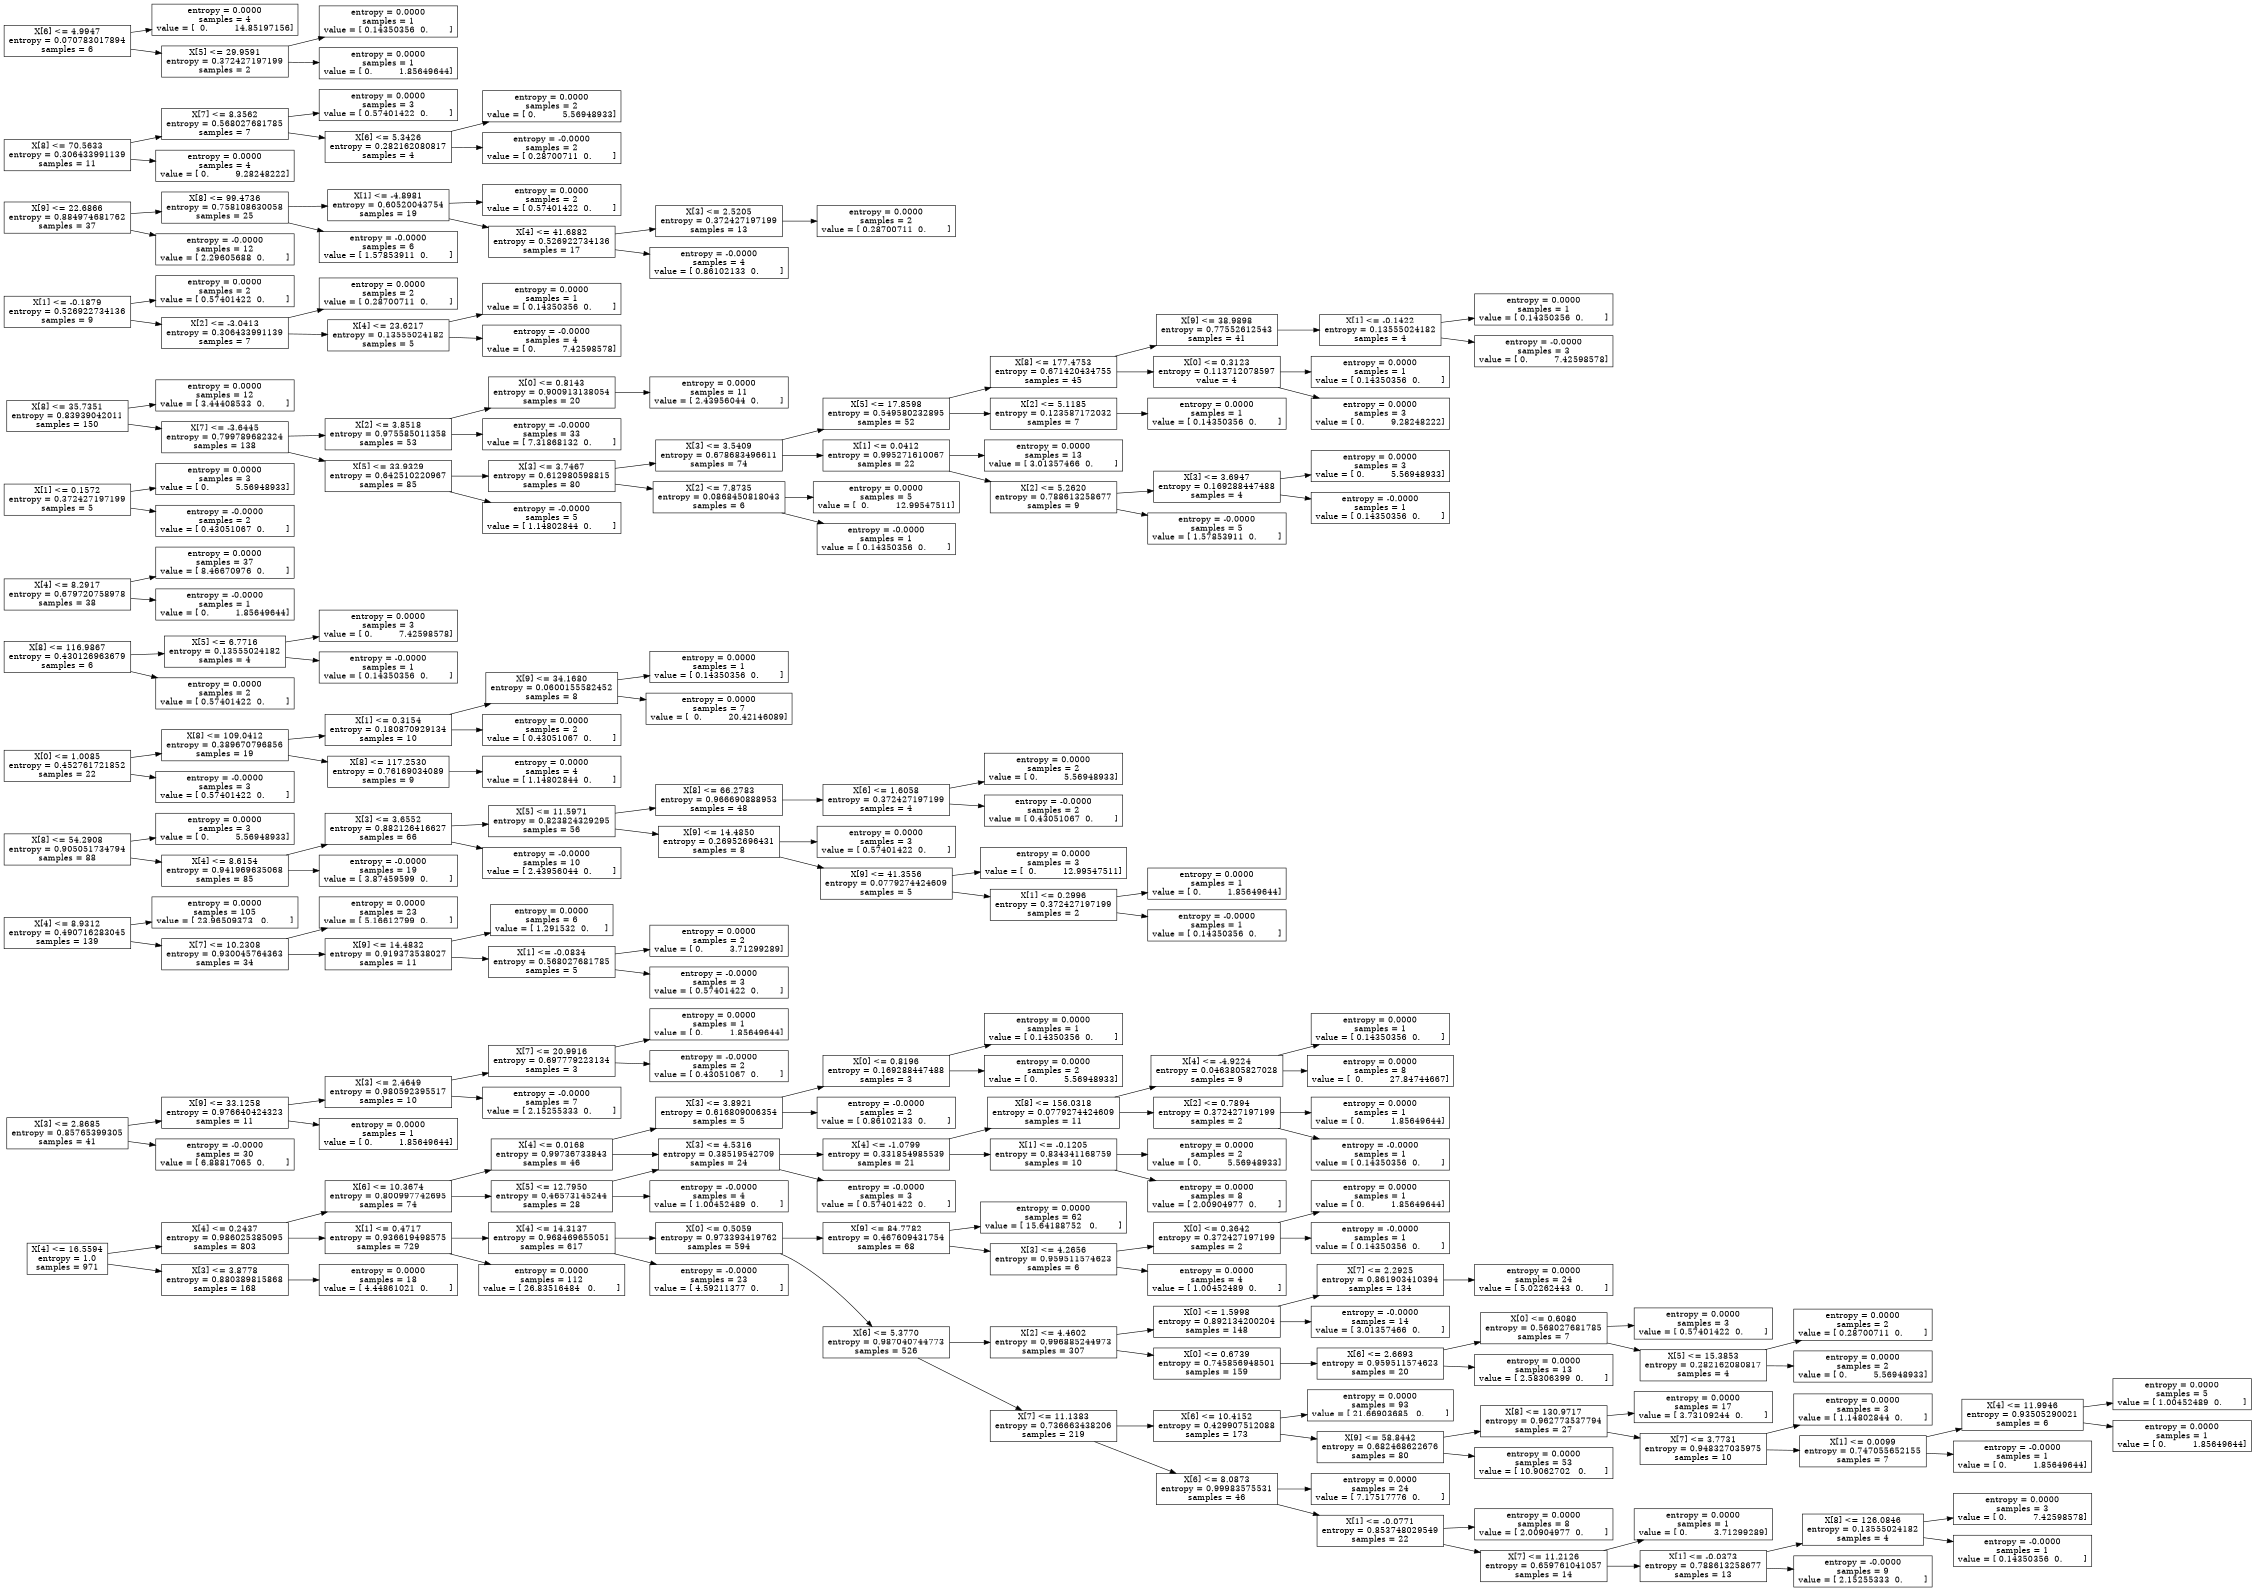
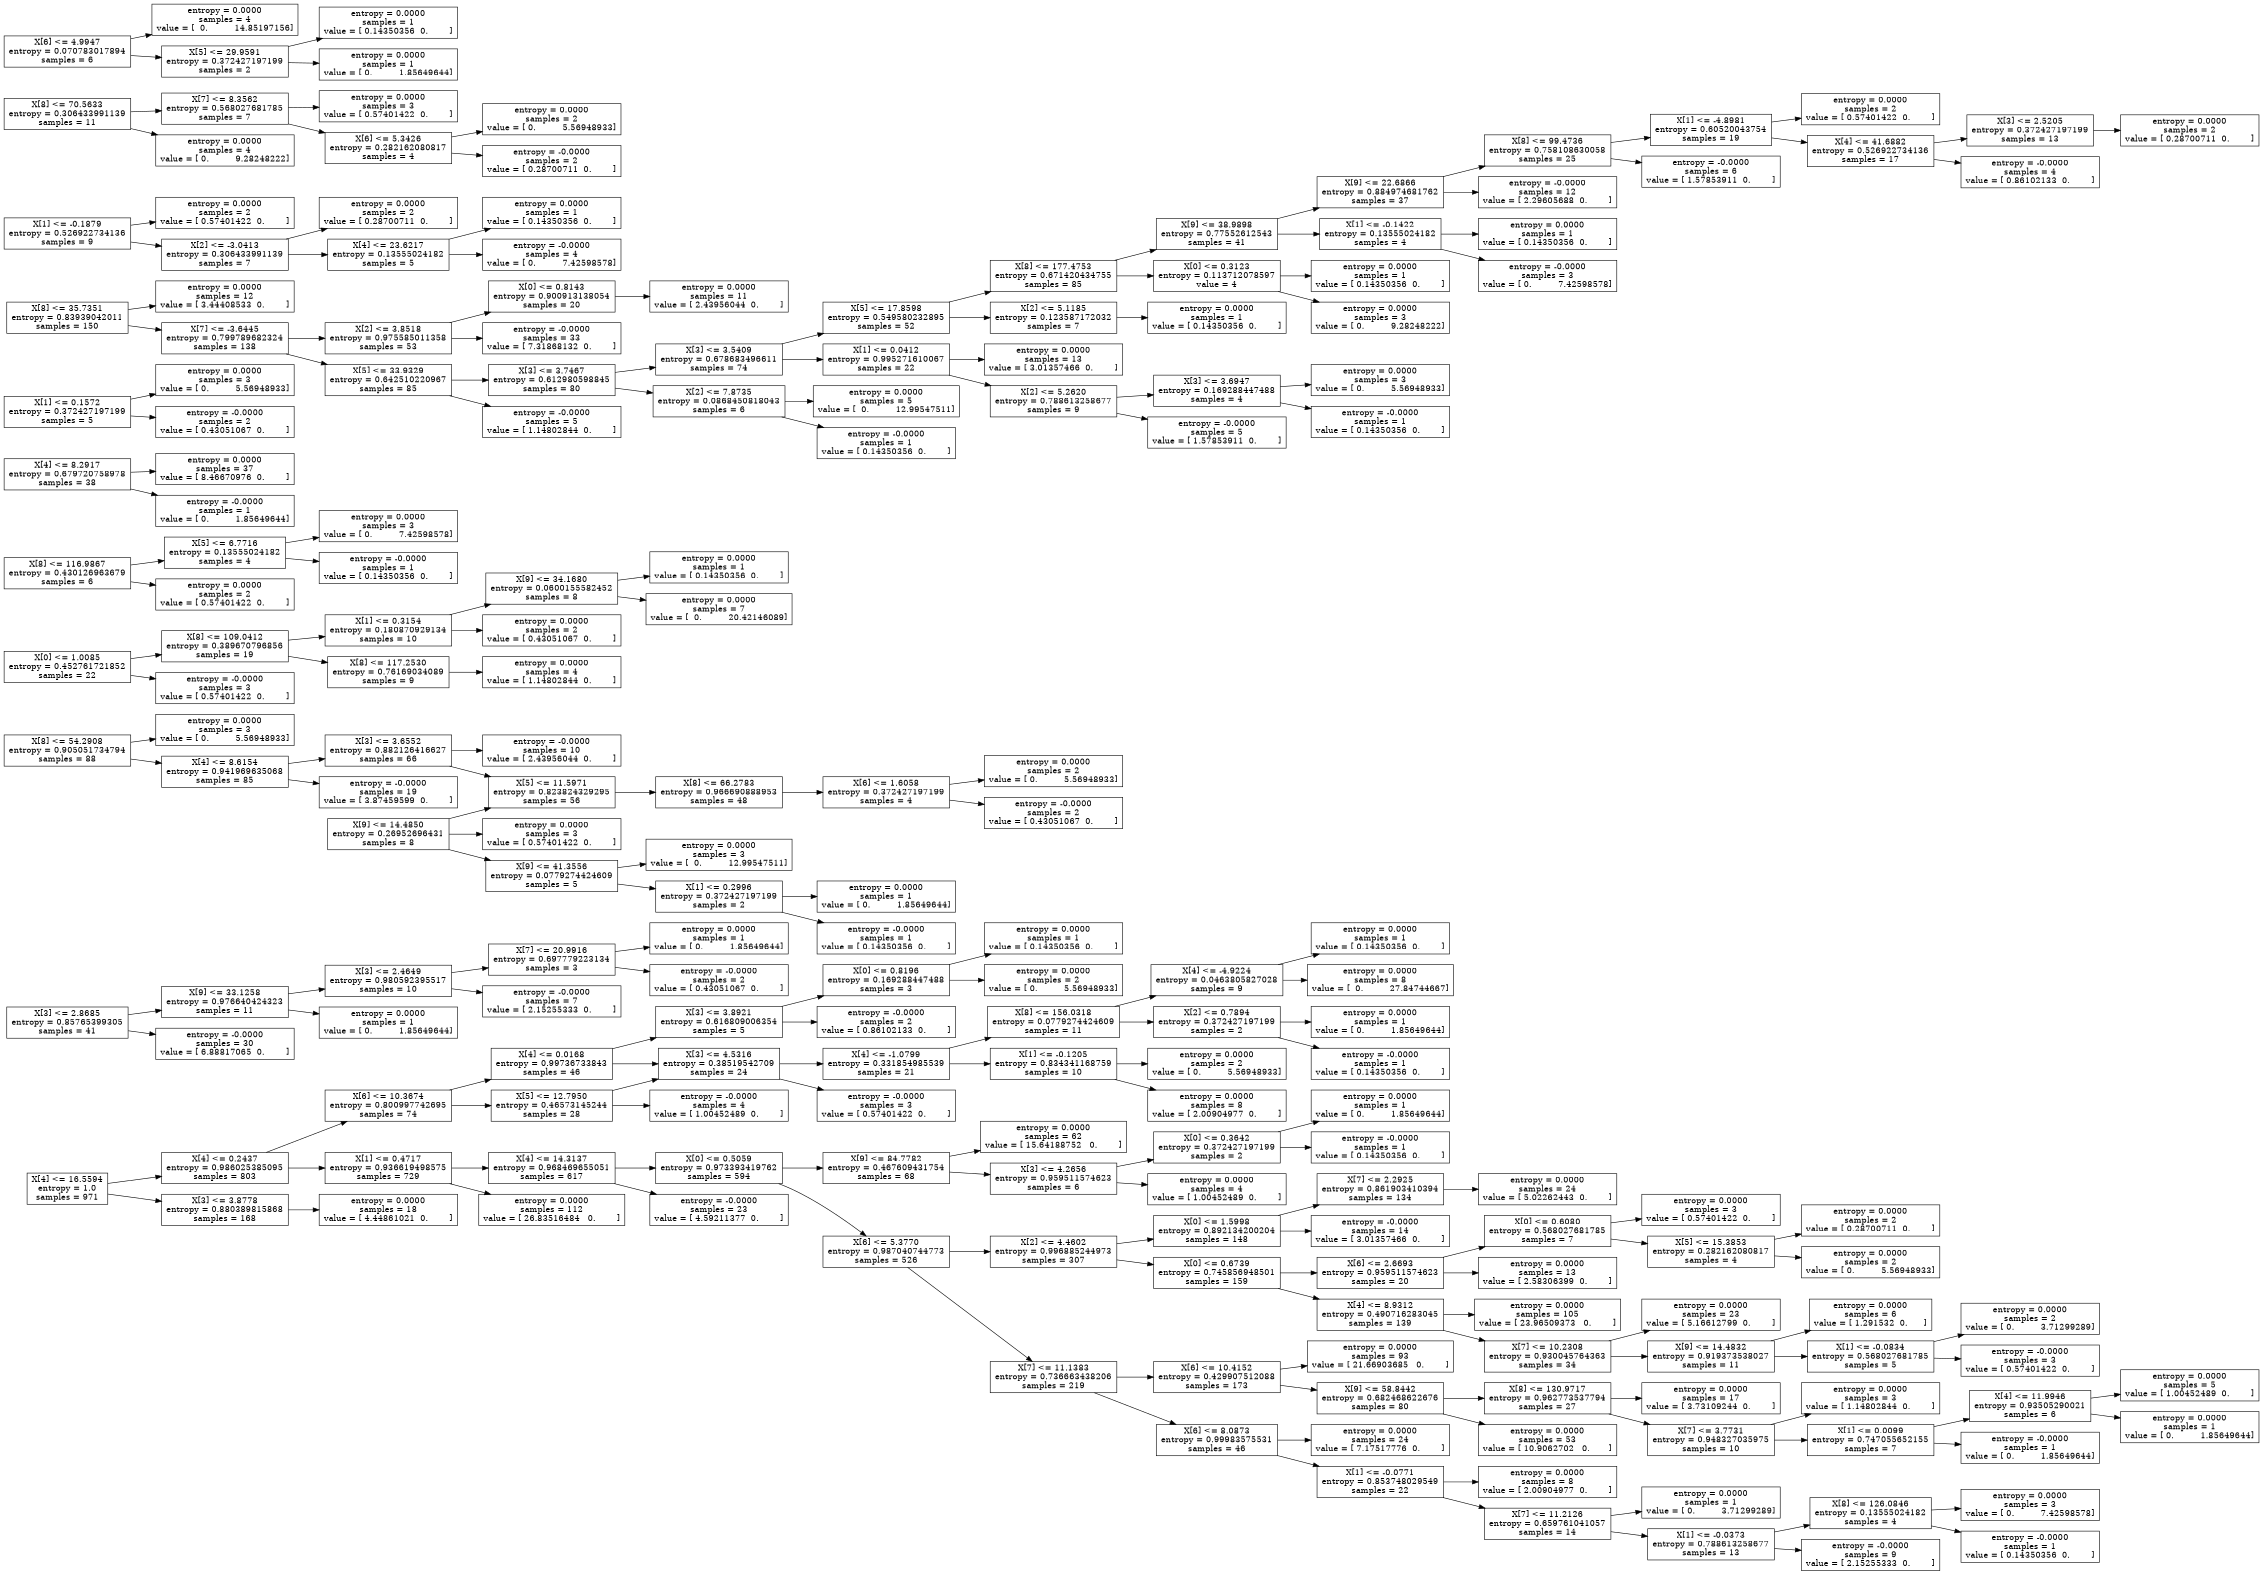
none -> (1296, 214)
(1054, 372) -> (1054, 276)
(552, 476) -> (552, 380)
(634, 831) -> (467, 814)
none -> (1296, 1293)
